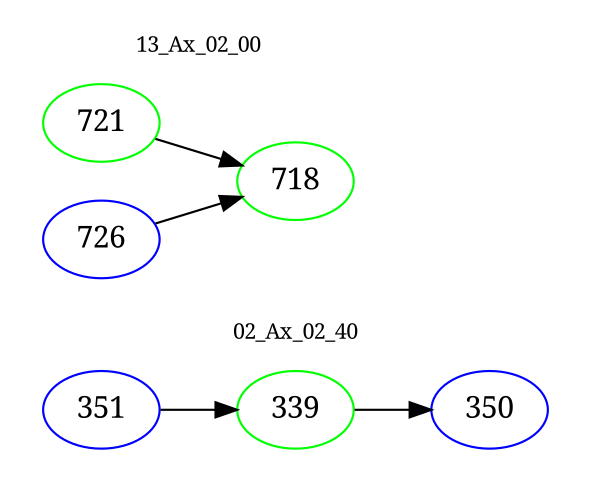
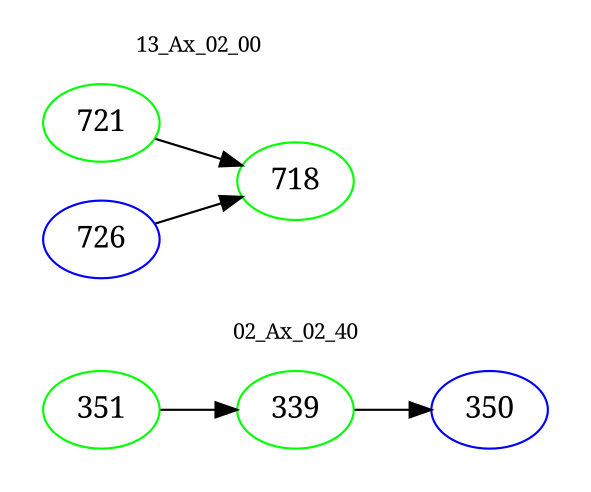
(101, 410) -> (101, 410)
